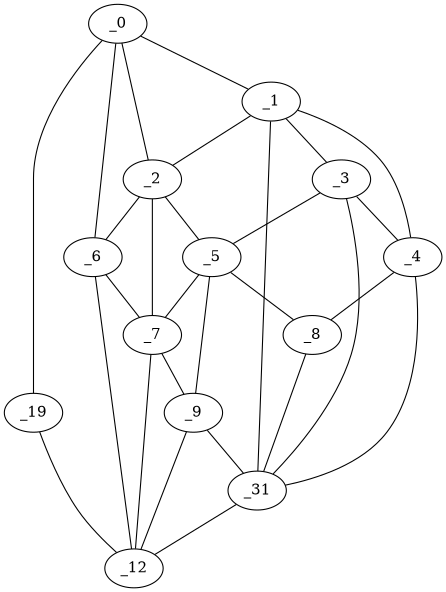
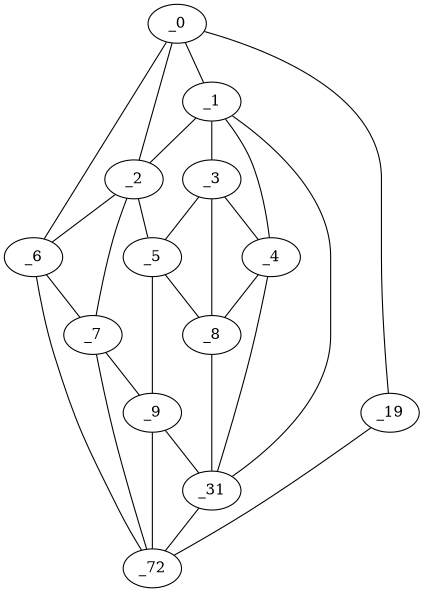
(182, 296) -> none
(353, 348) -> (212, 257)
(134, 568) -> (152, 568)
